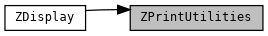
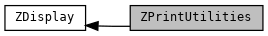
(102, 10) -> (114, 26)
